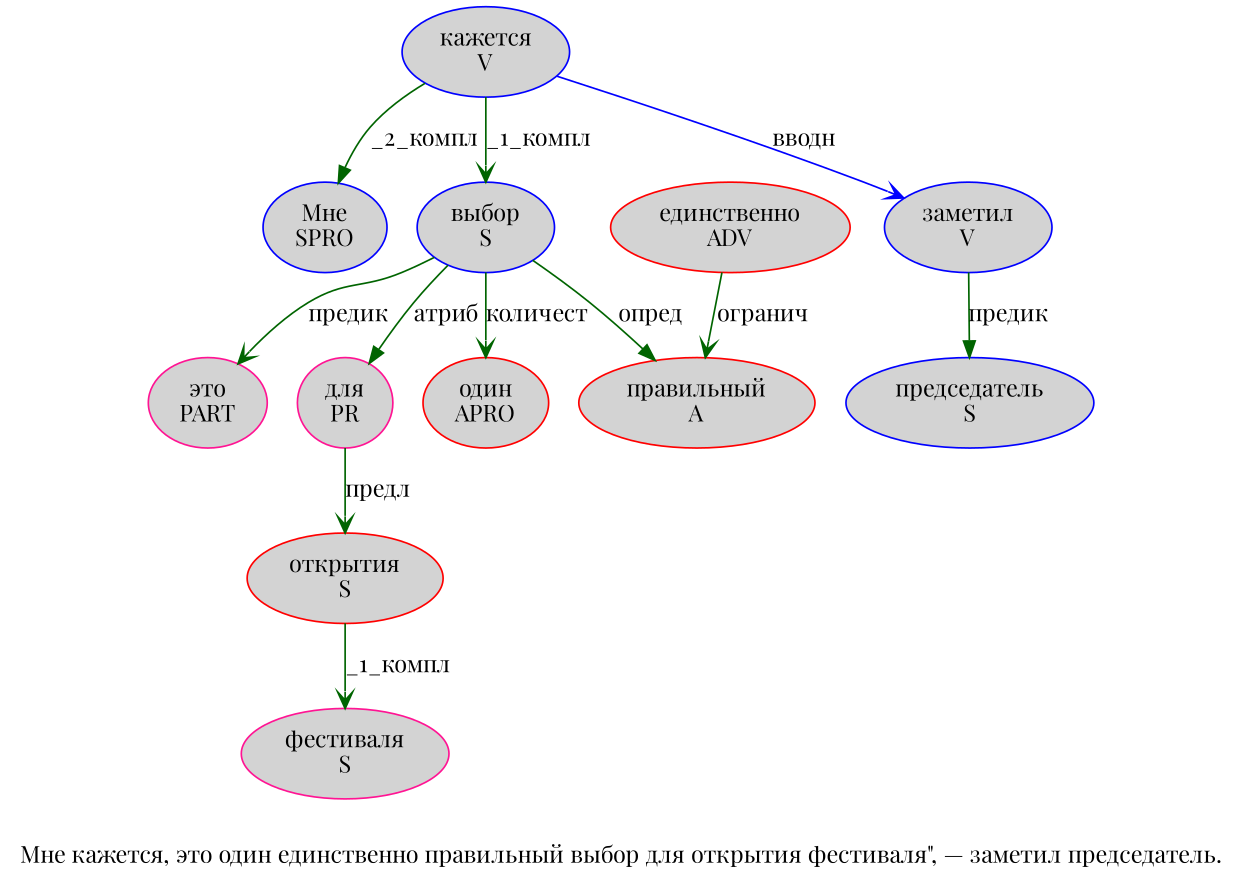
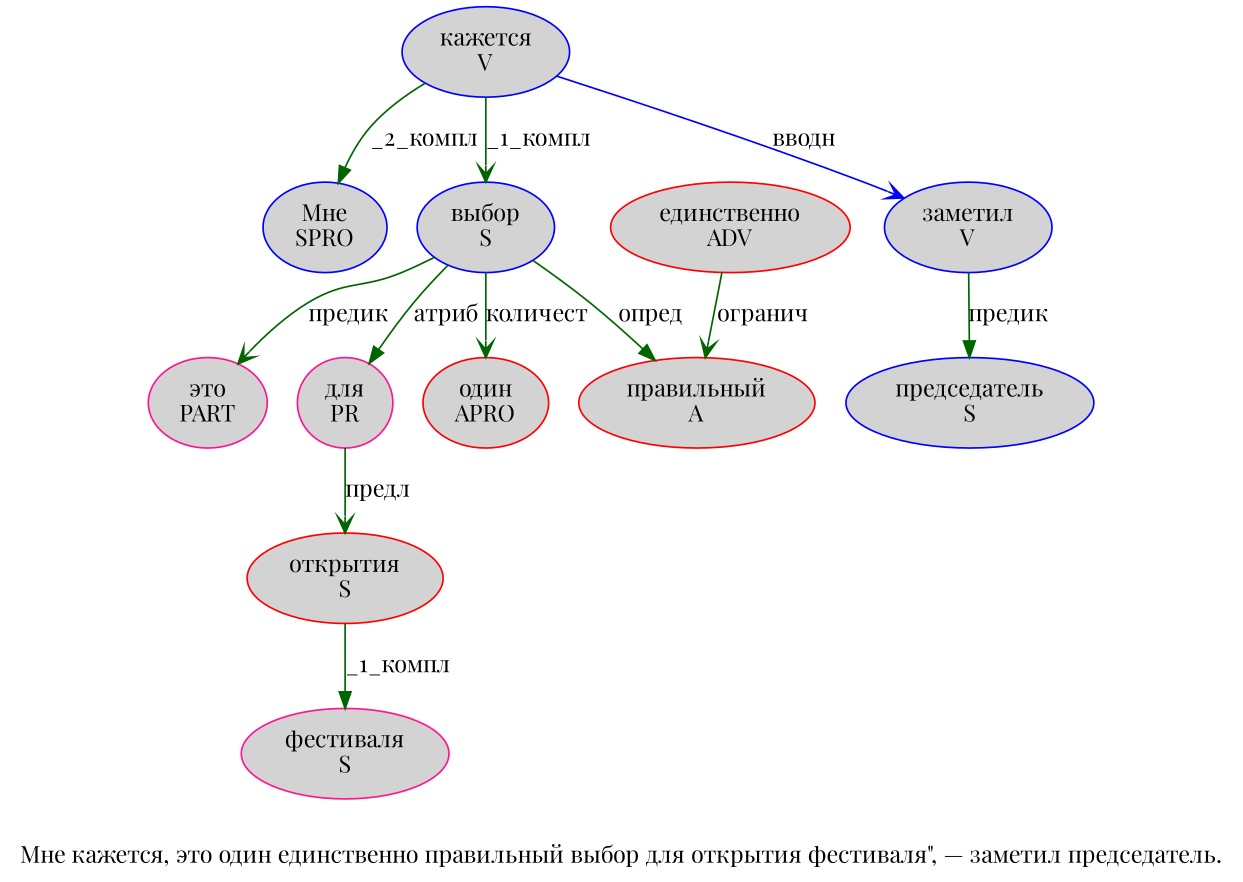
(345, 657) -> (345, 657)
